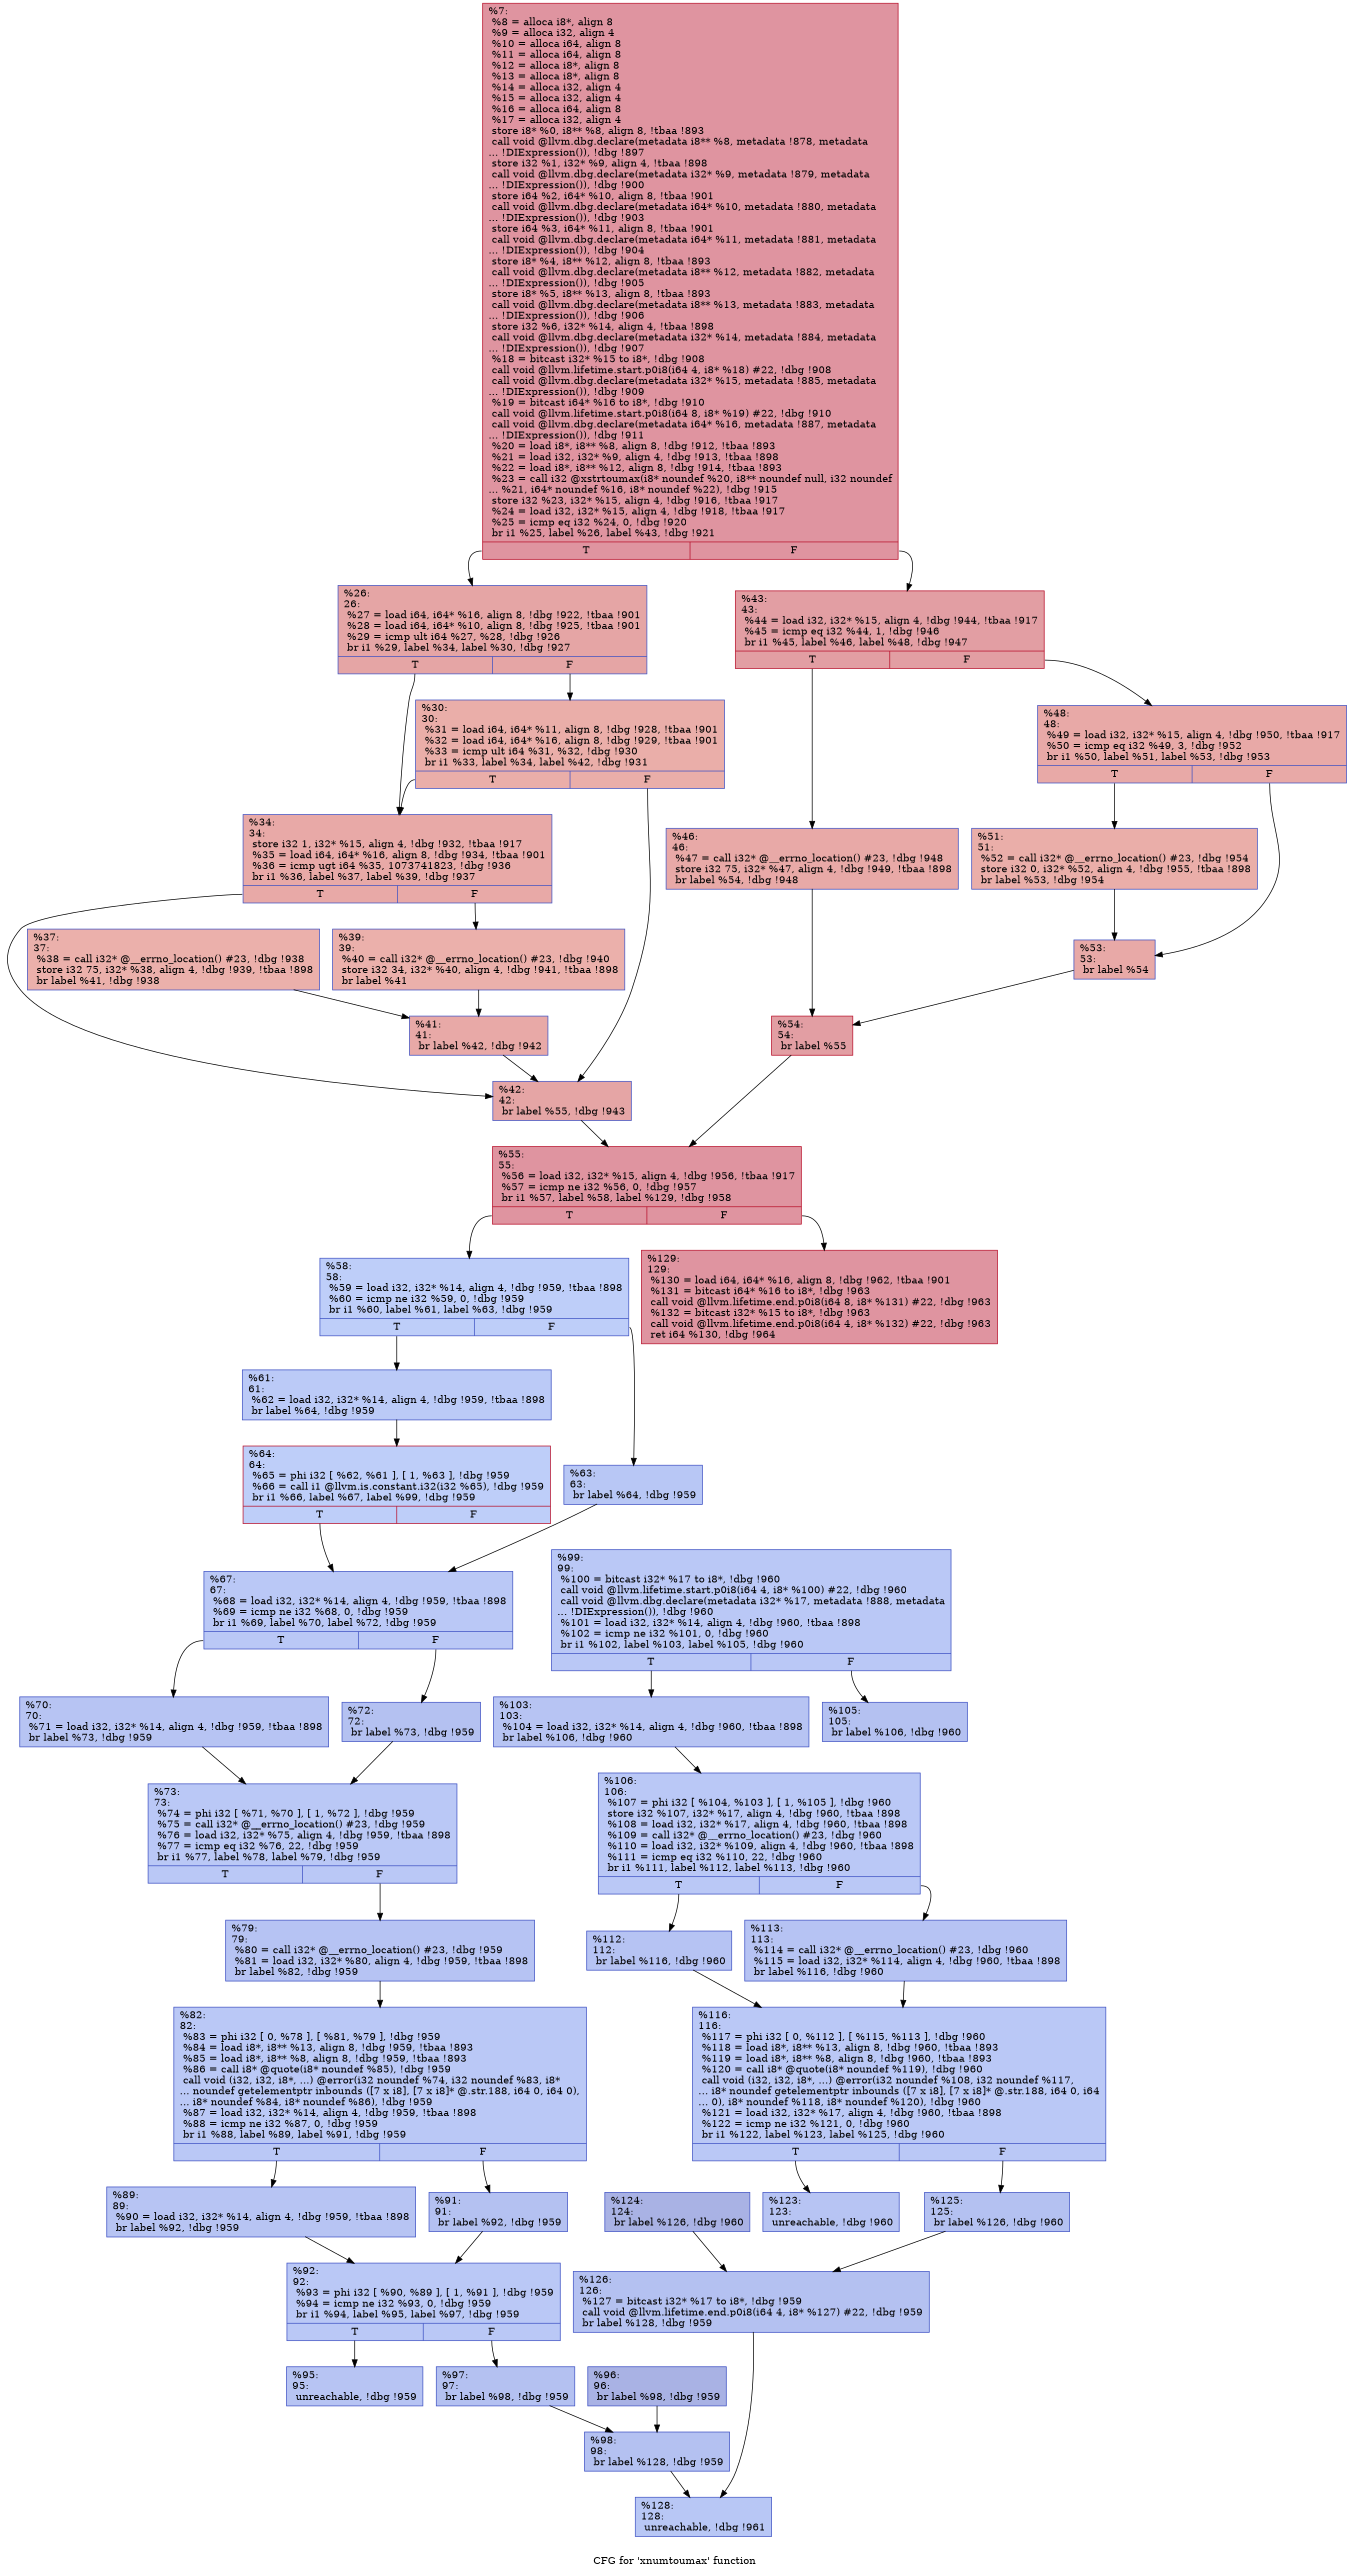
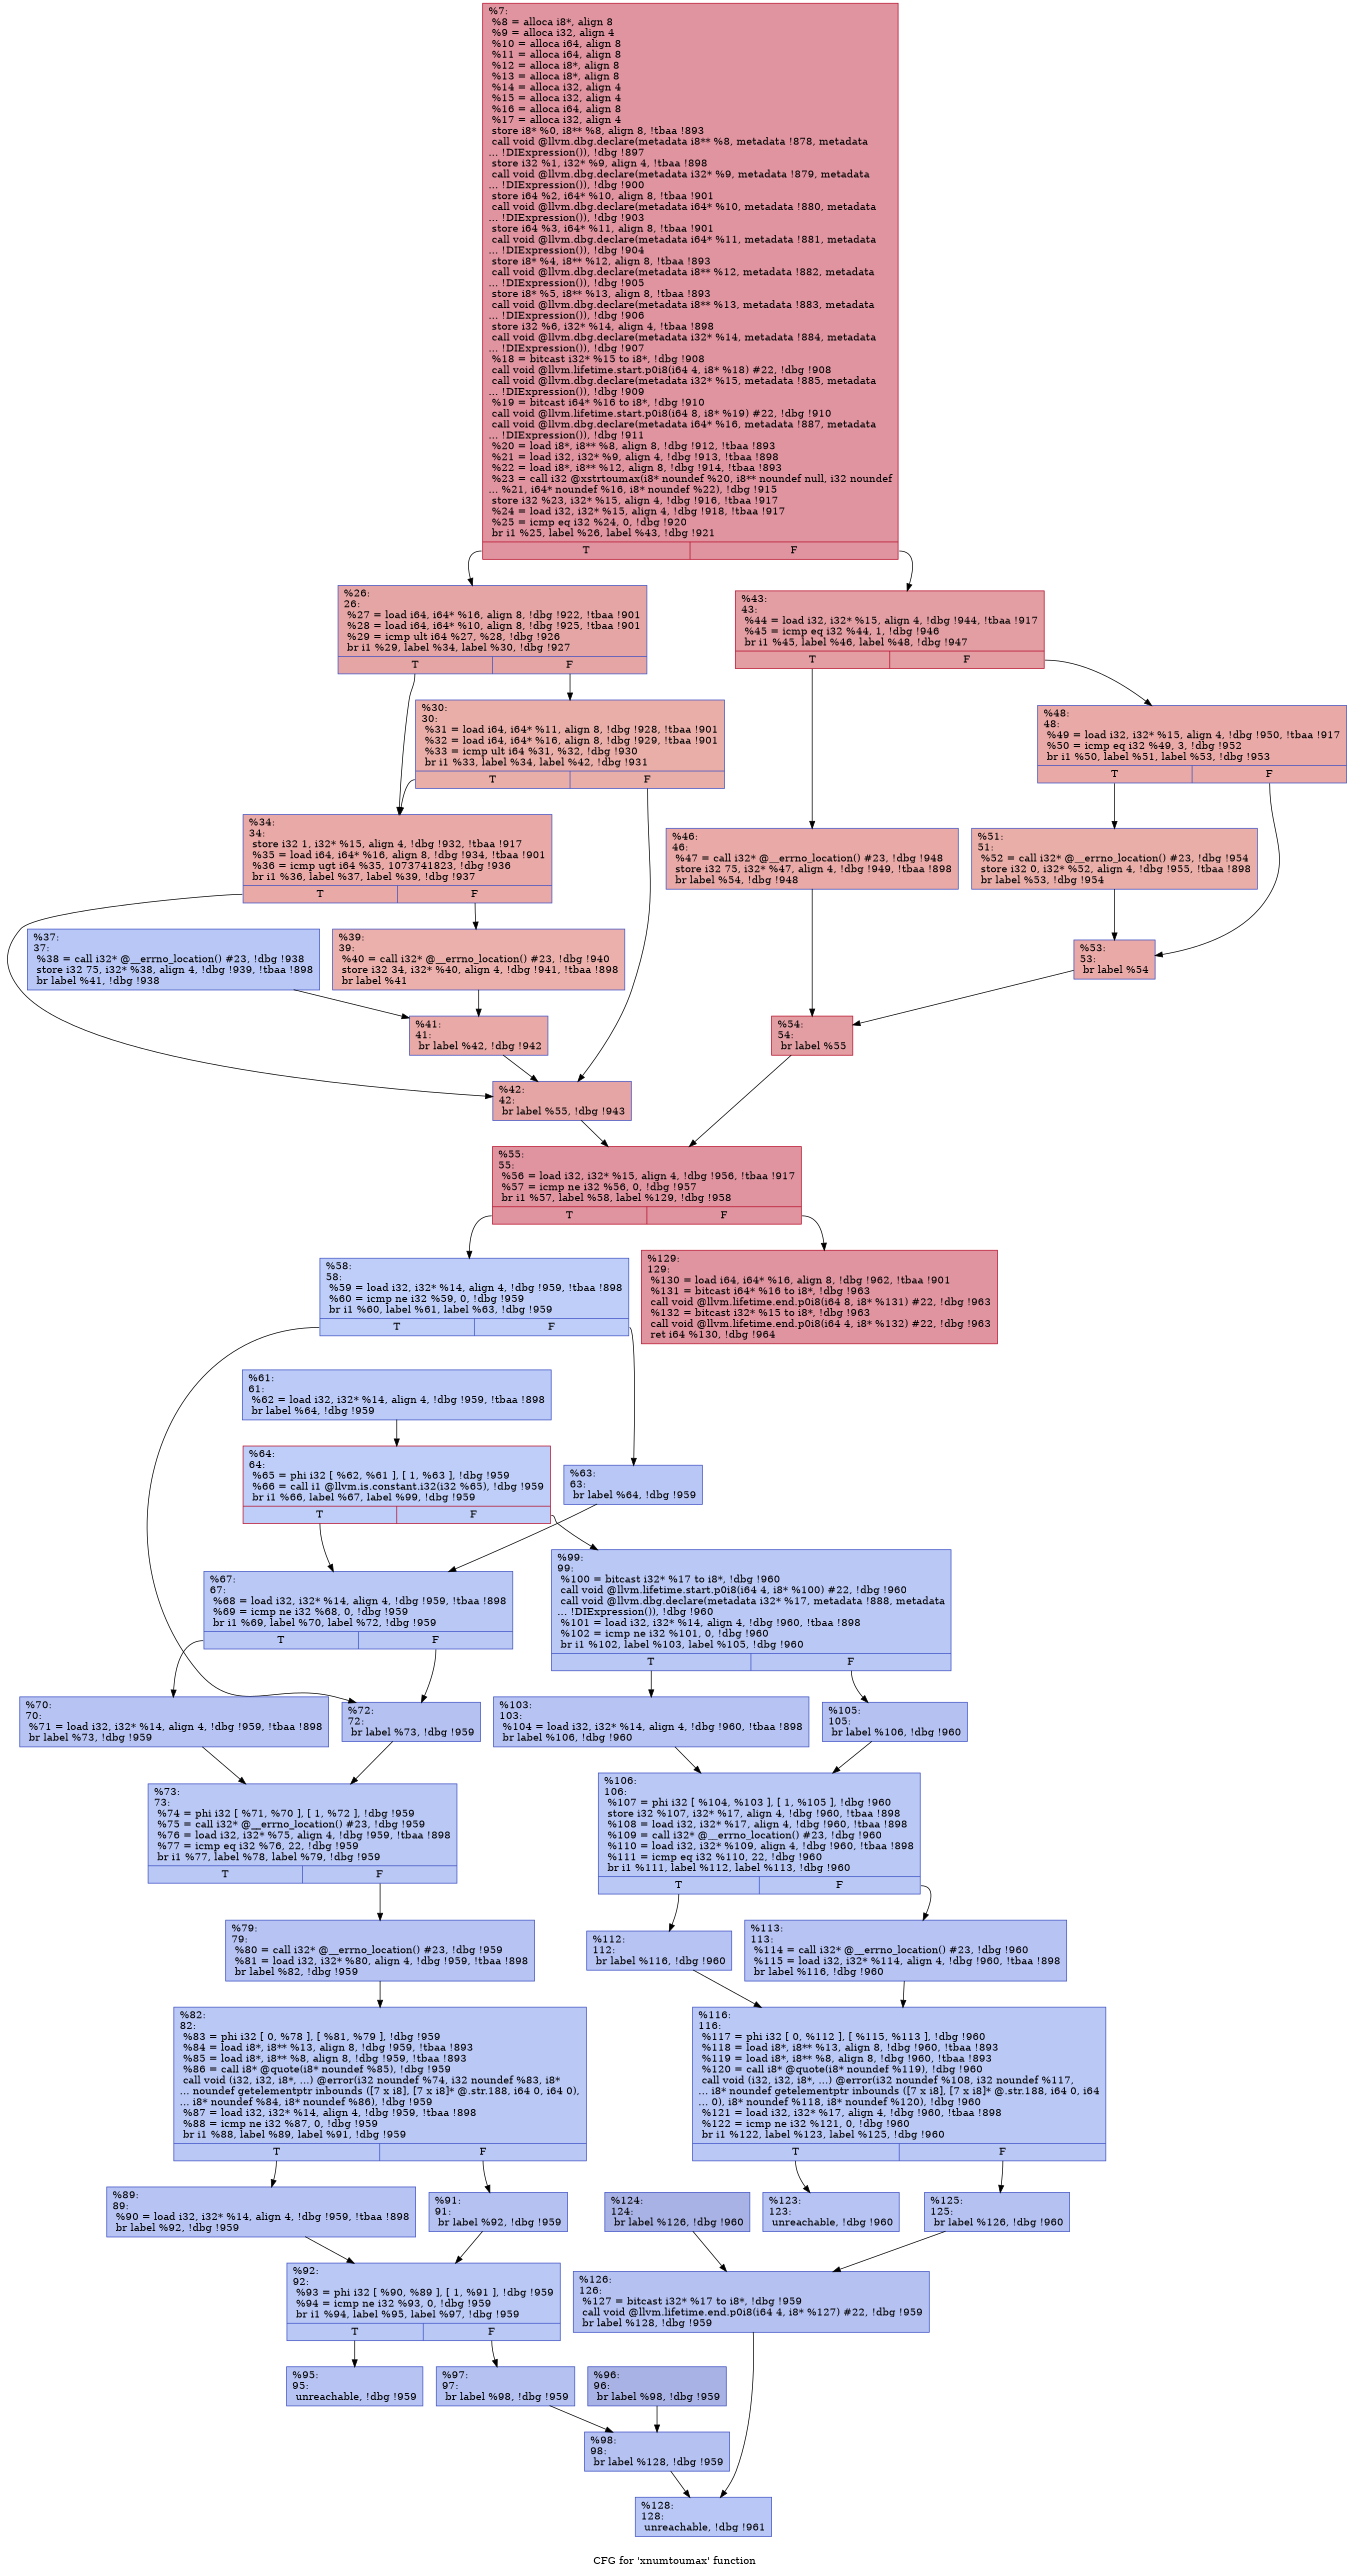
(173, 960) -> (173, 960)
(397, 1350) -> (149, 1538)
none -> (569, 1532)
none -> (855, 1755)
